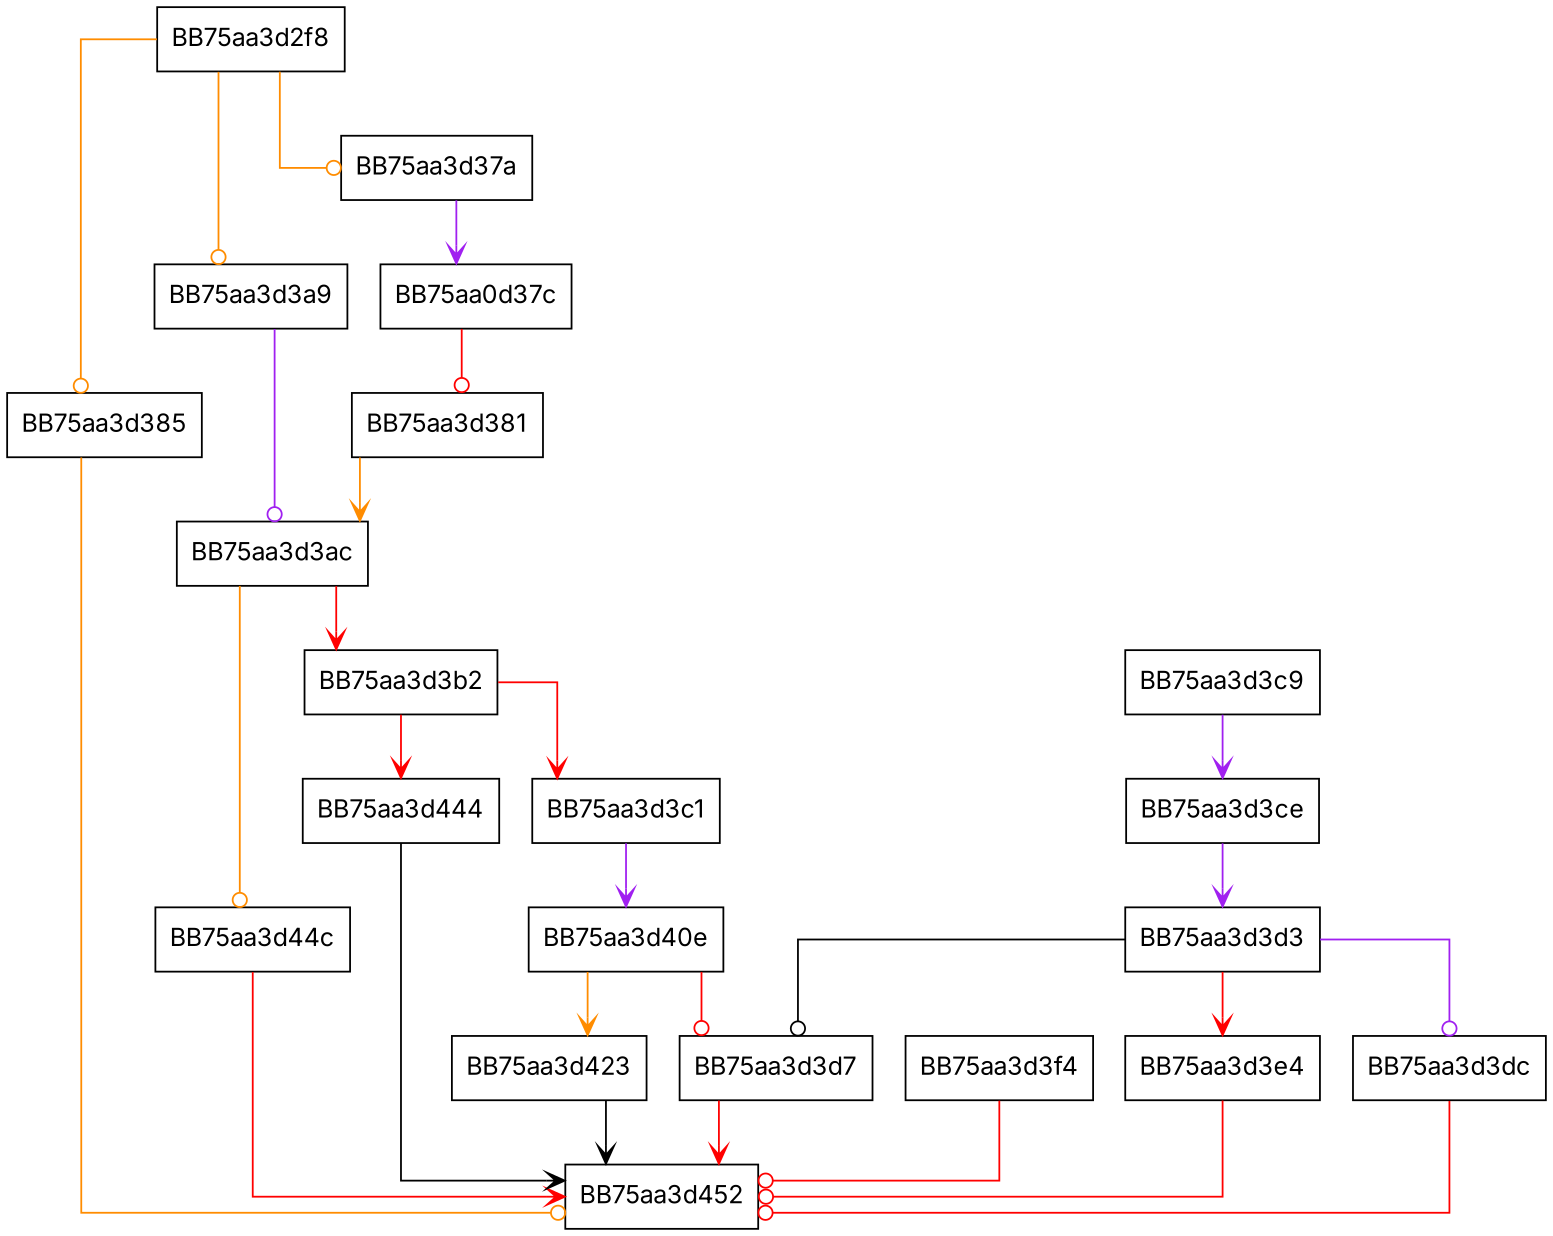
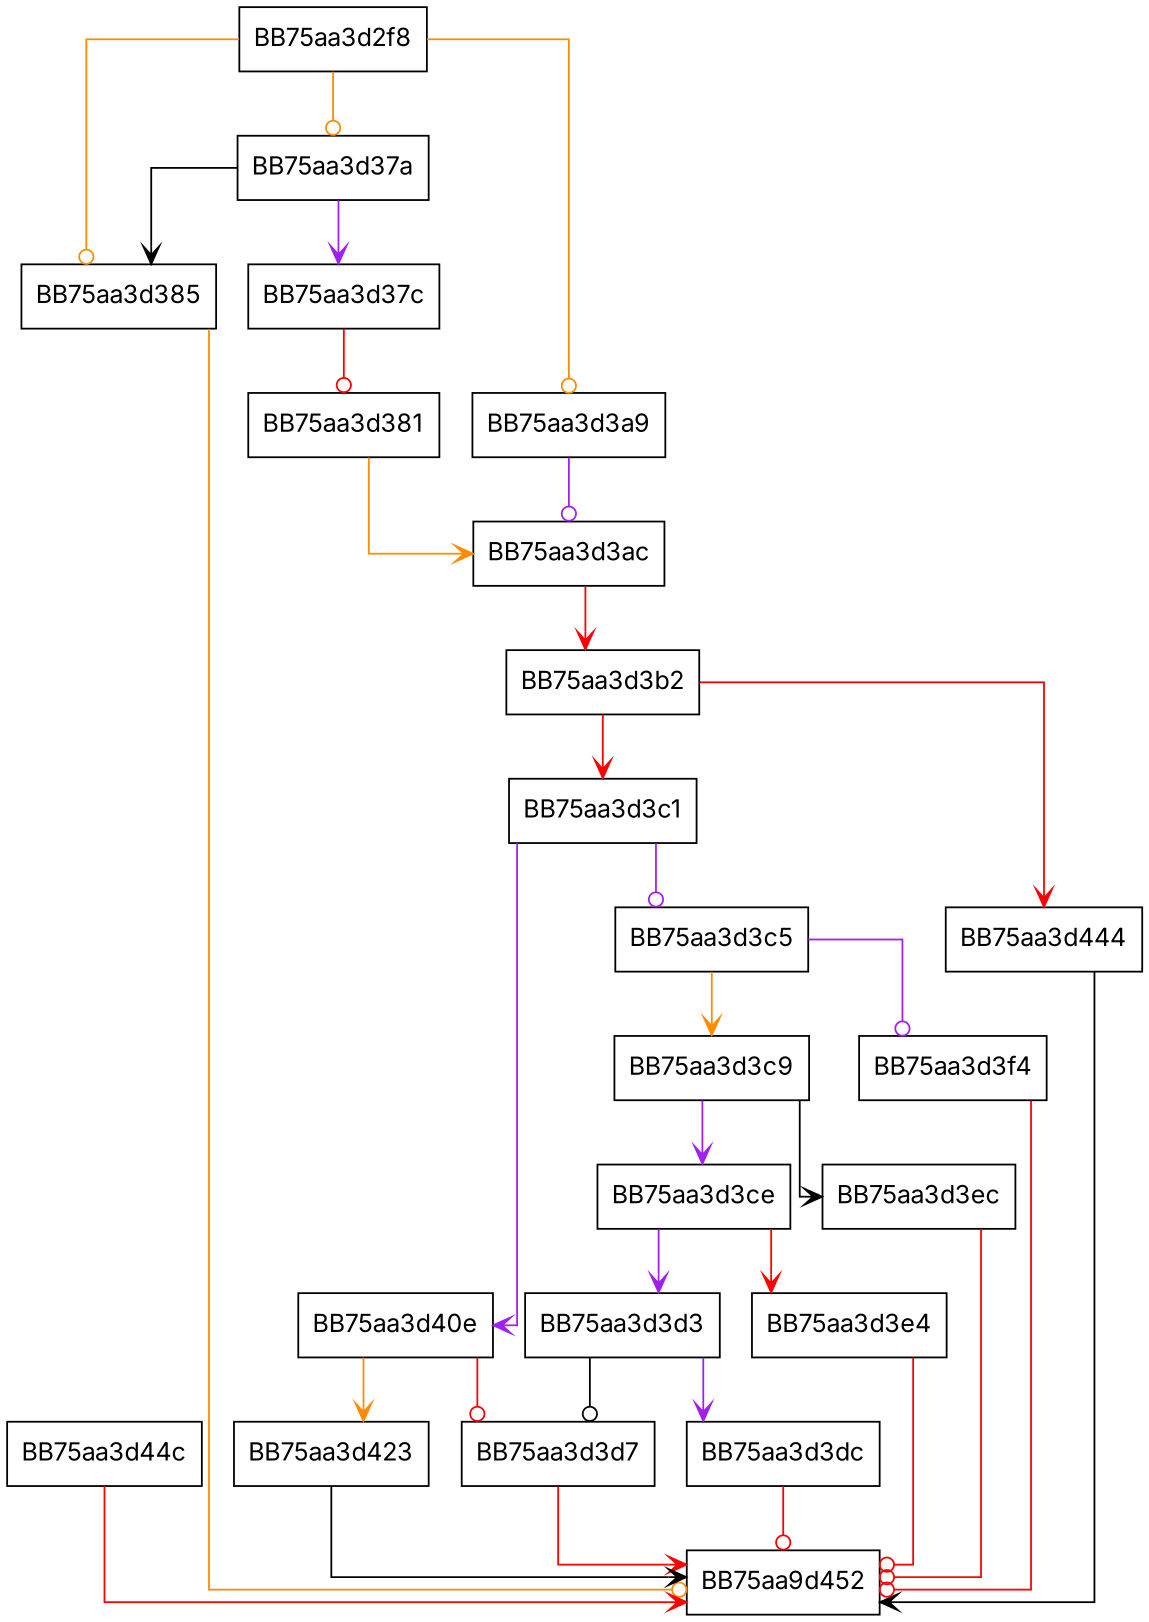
none -> (155, 168)
(476, 296) -> (344, 296)
(240, 739) -> none
none -> (712, 939)
(1426, 939) -> (703, 1380)
(1223, 995) -> (771, 1252)
(662, 1197) -> (783, 1582)
none -> (919, 1197)
